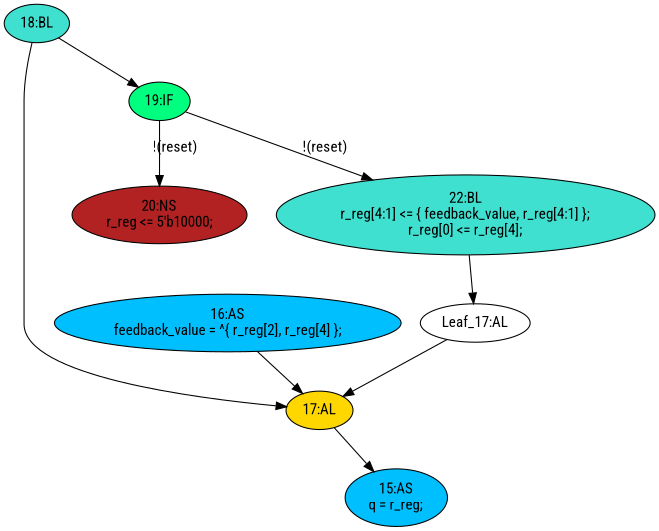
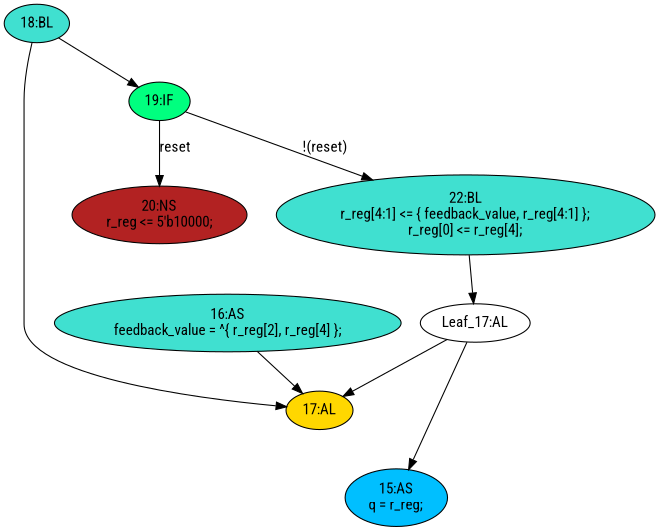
(176, 148) -> (176, 148)
(228, 323) -> (228, 323)
(350, 446) -> (440, 401)
